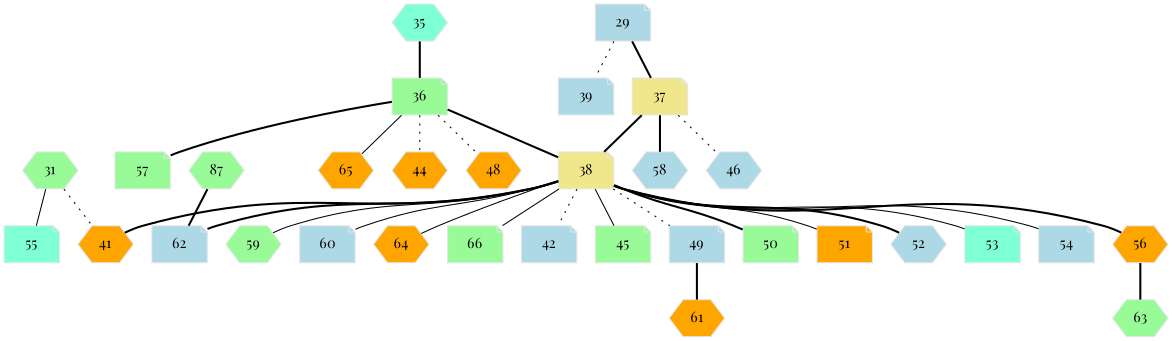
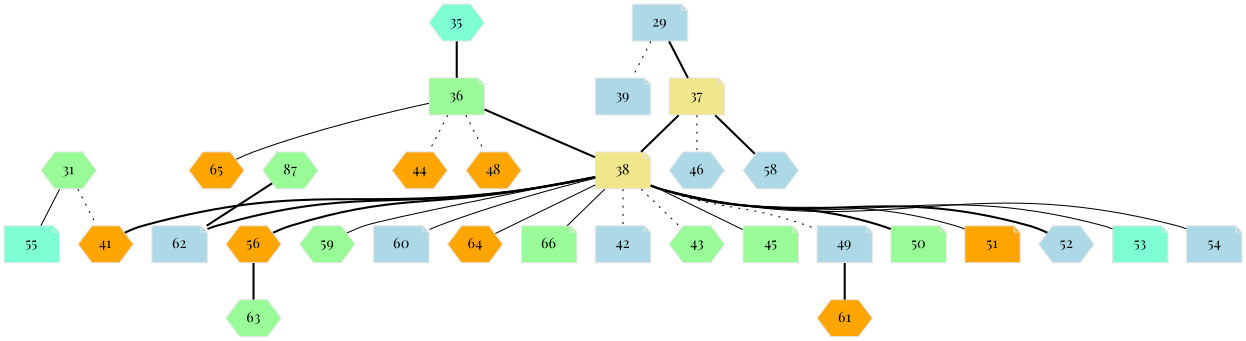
(143, 170) -> none
none -> (697, 244)
